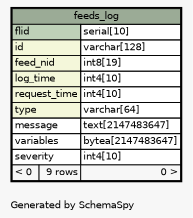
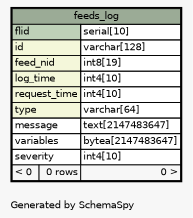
(62, 172) -> (62, 172)
